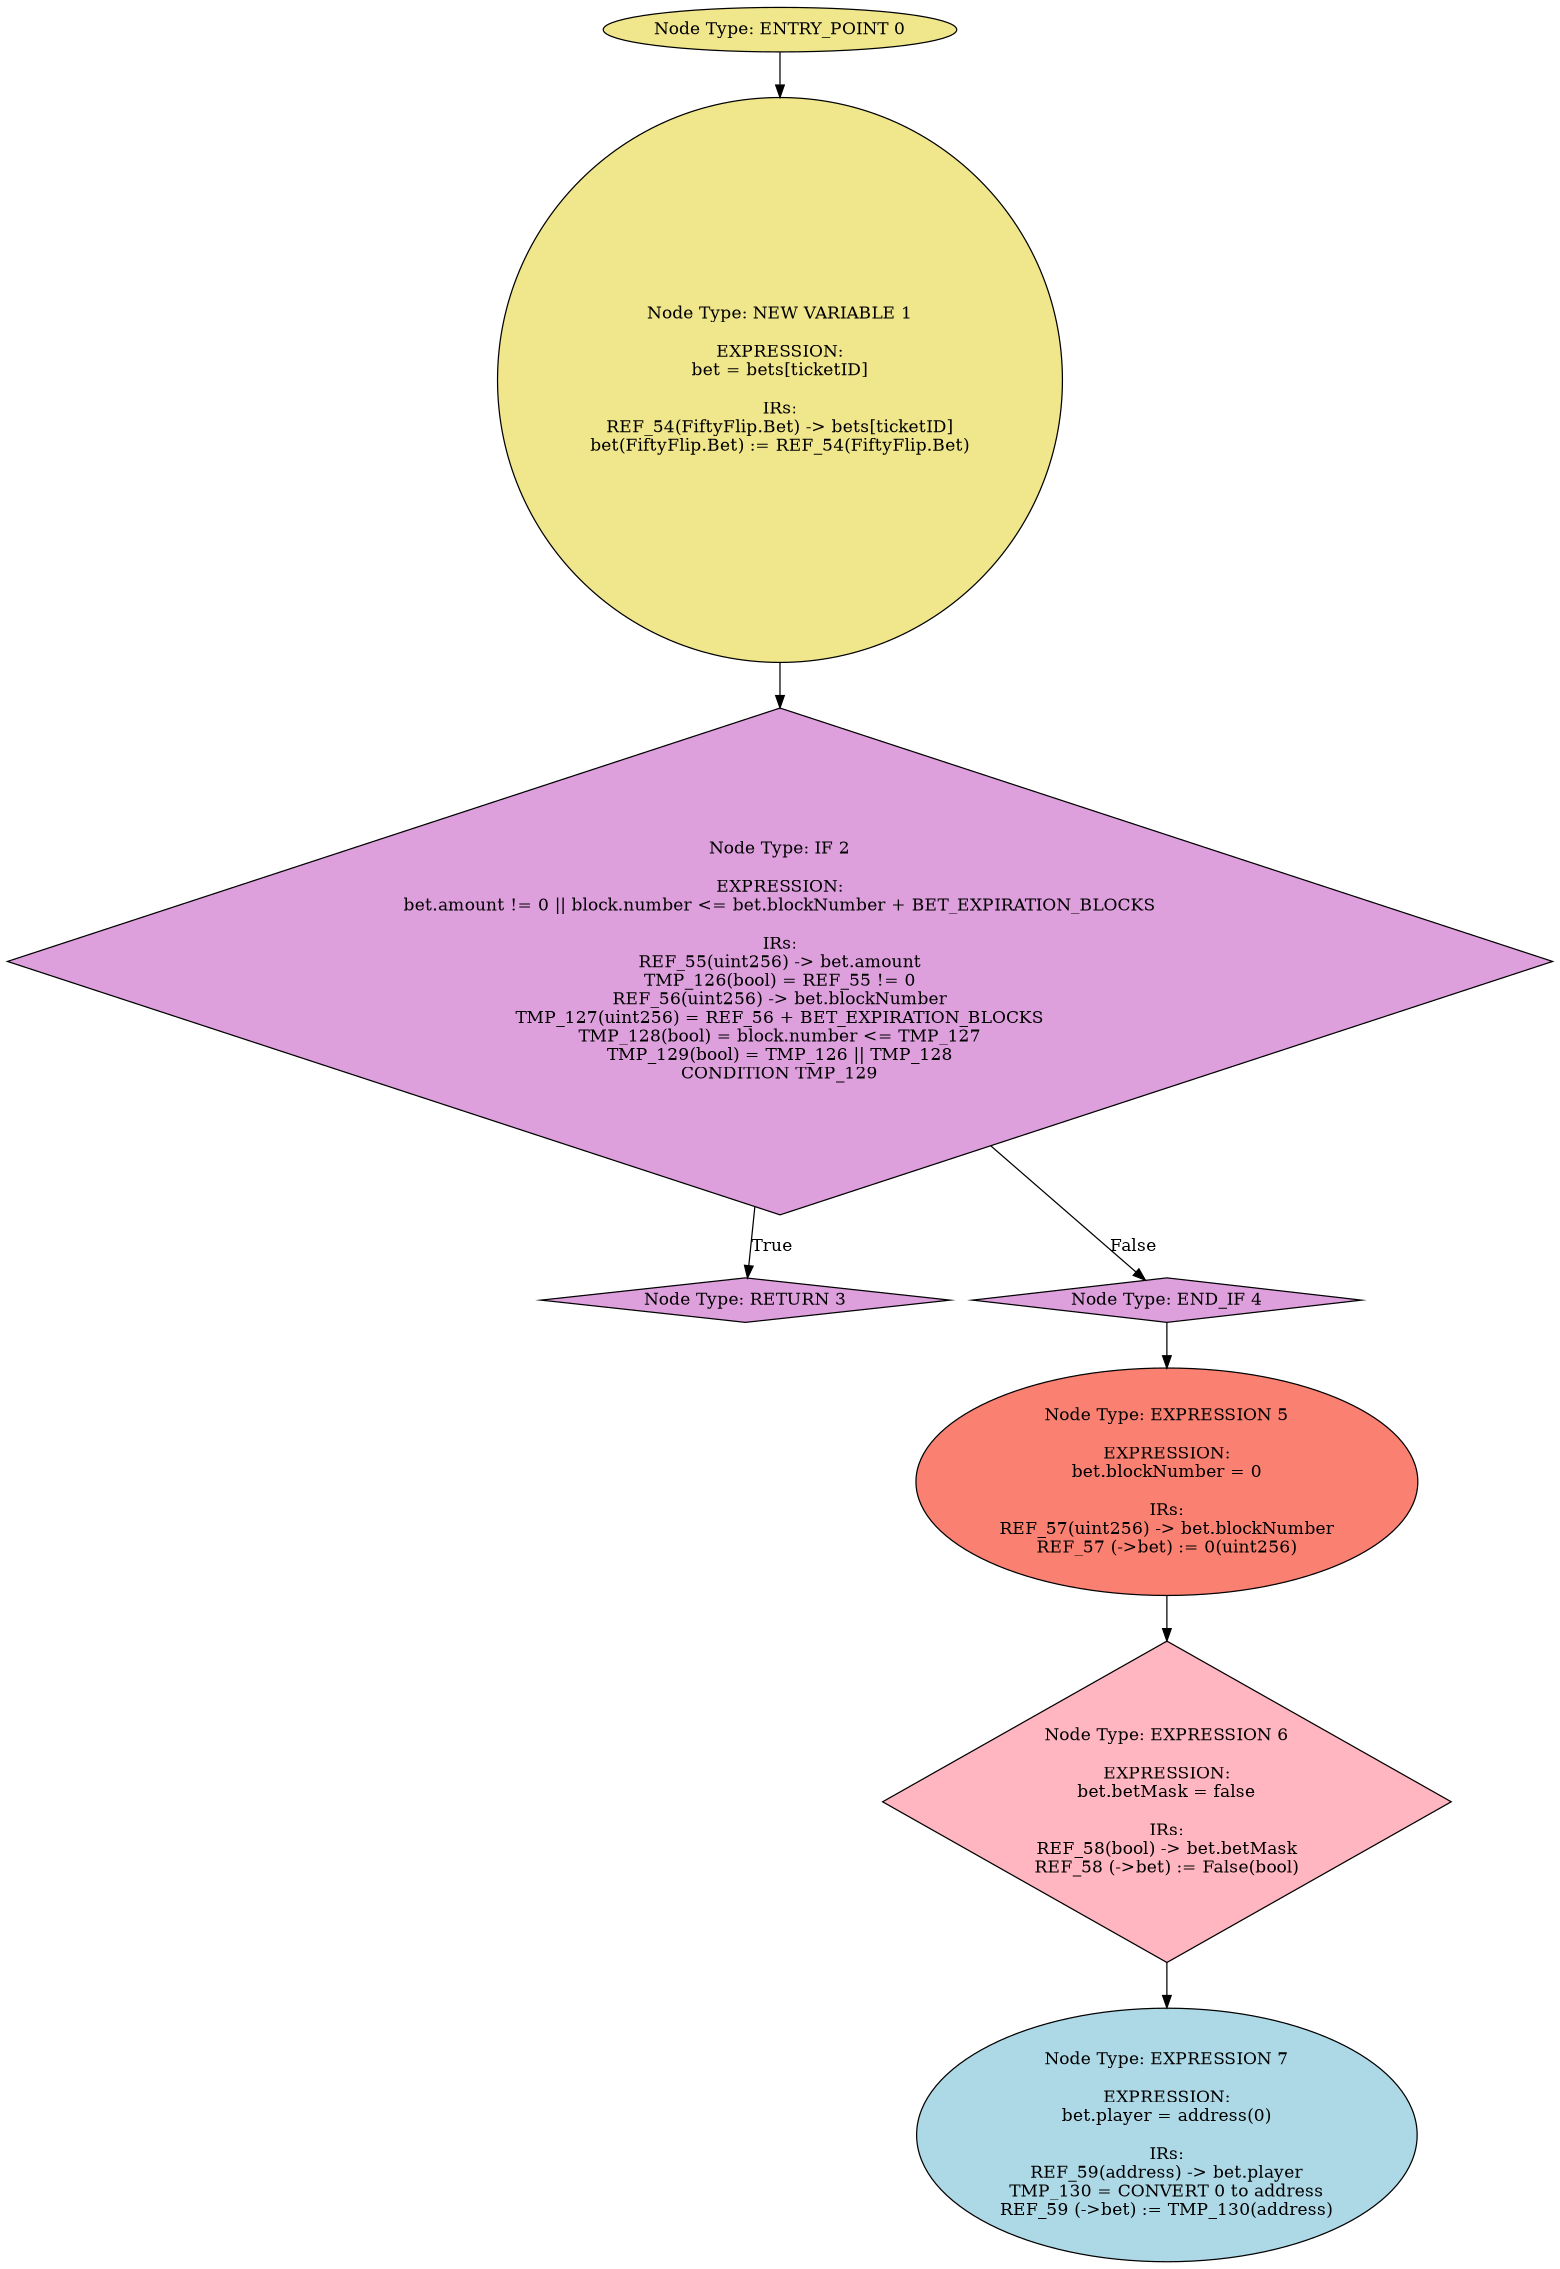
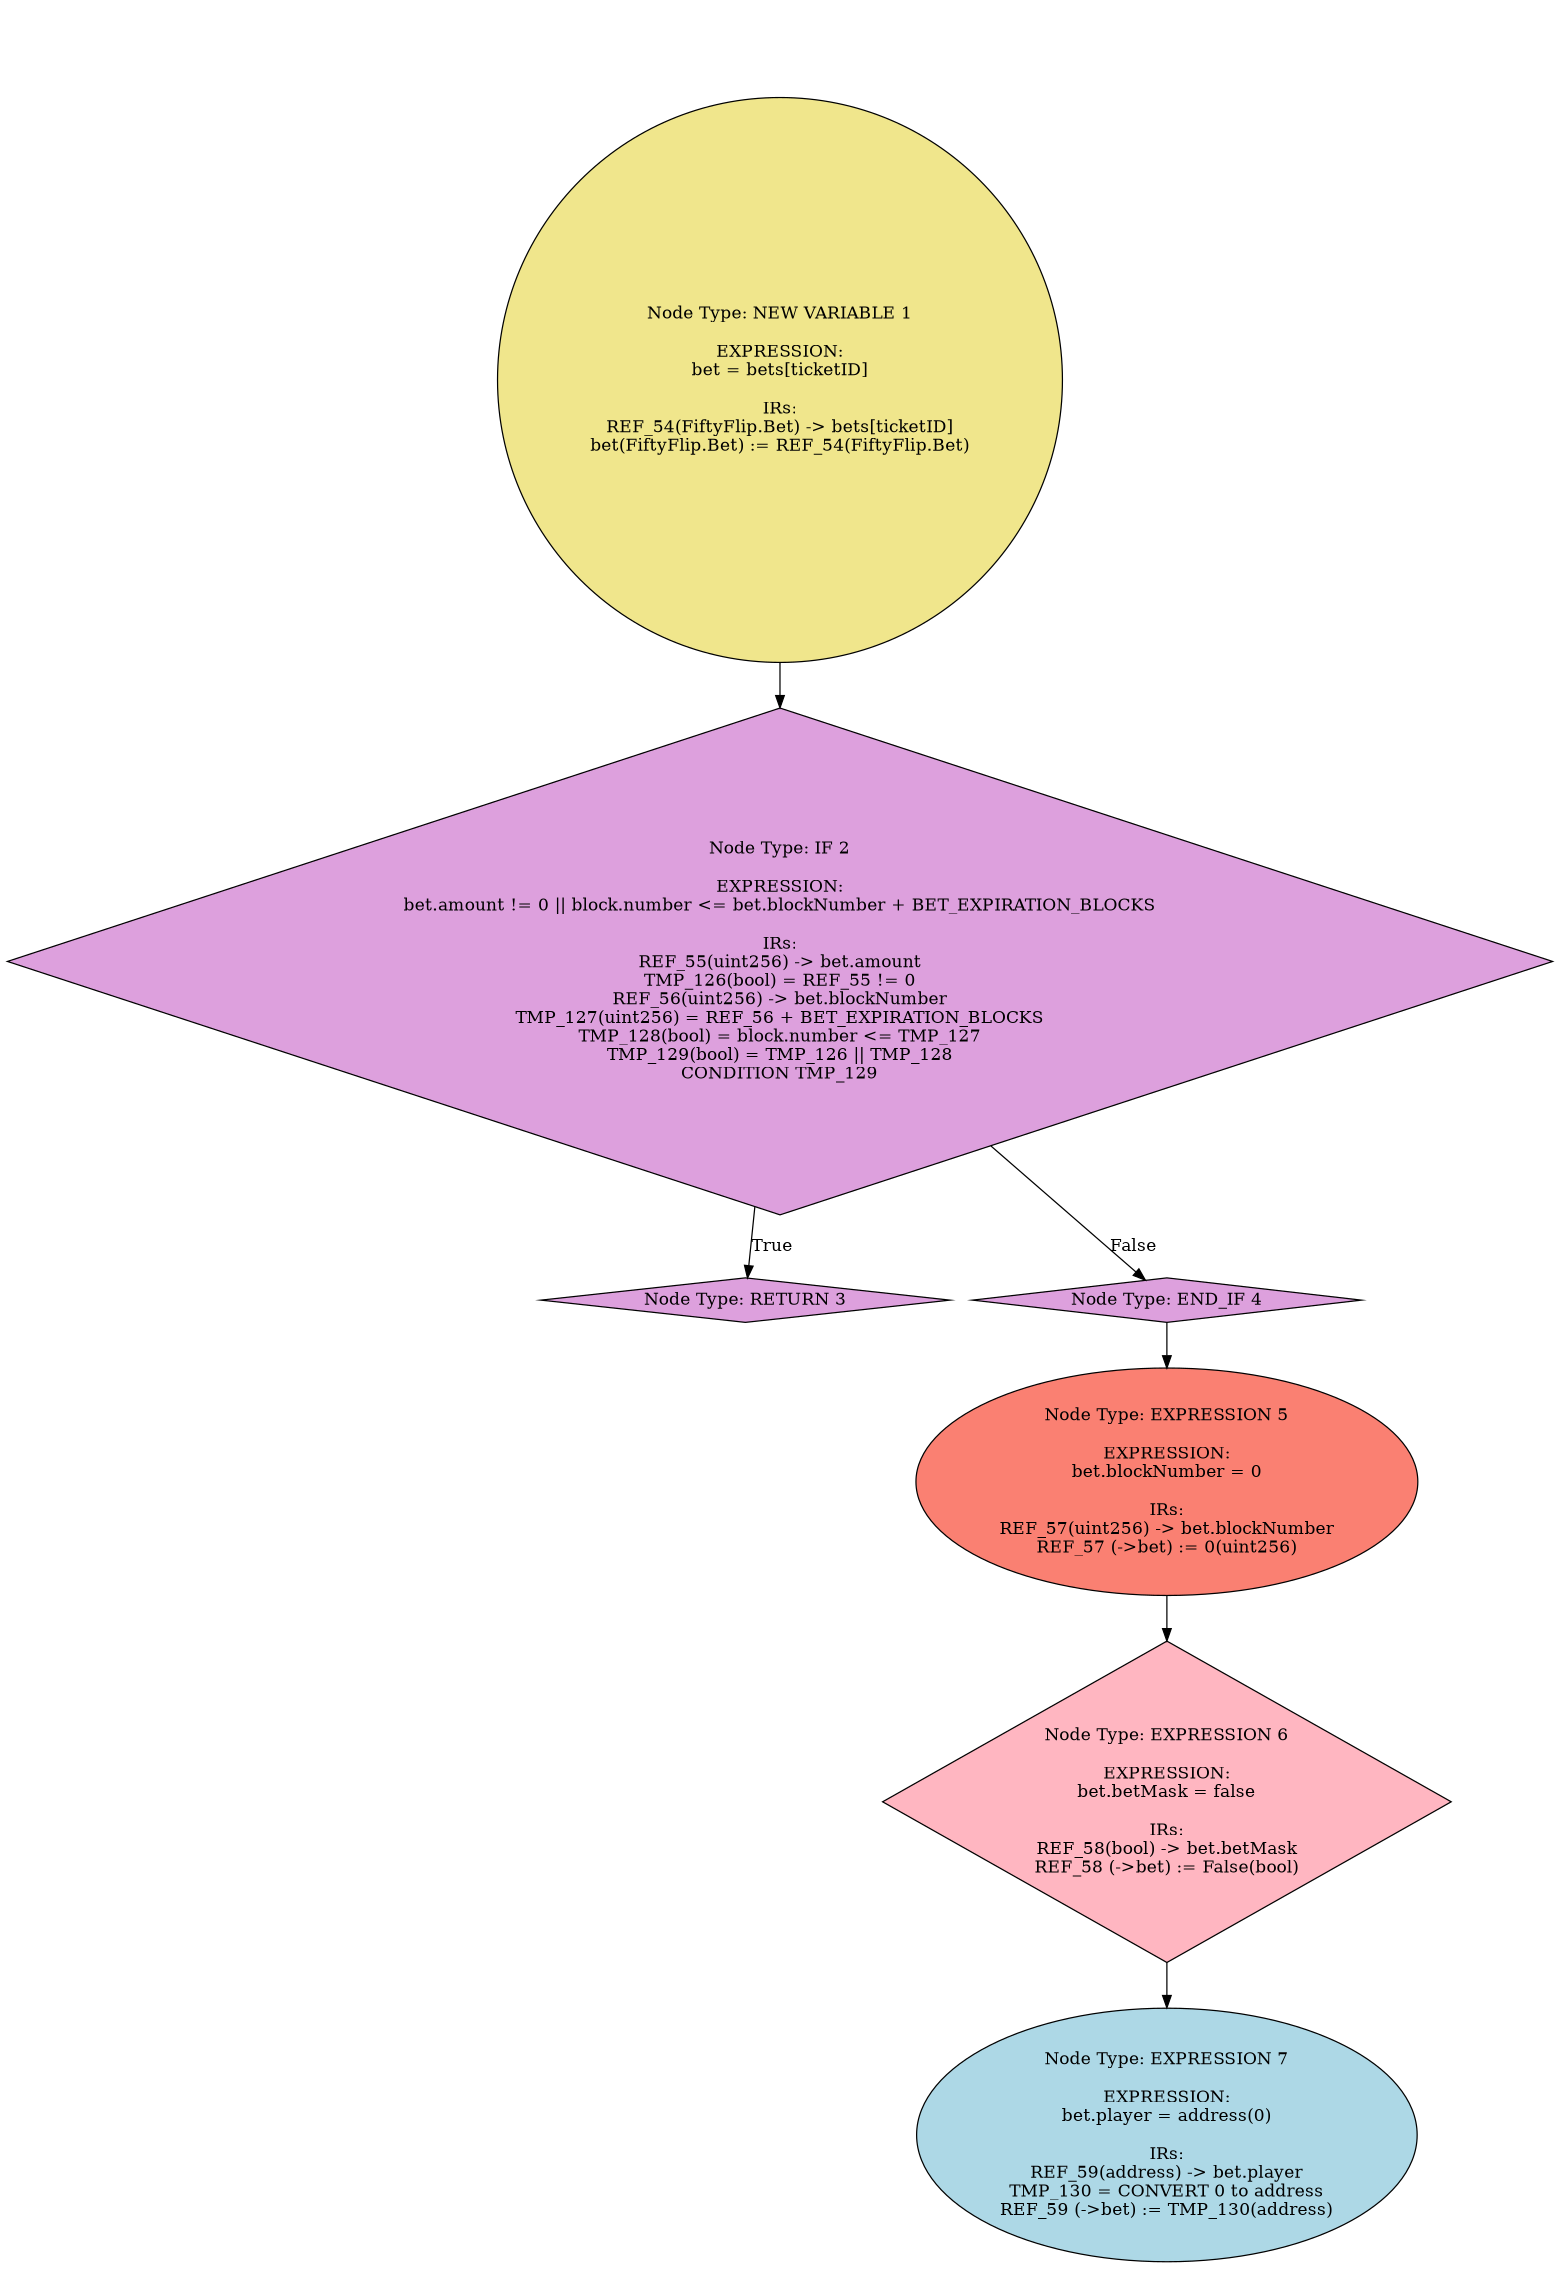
(780, 30) -> none
